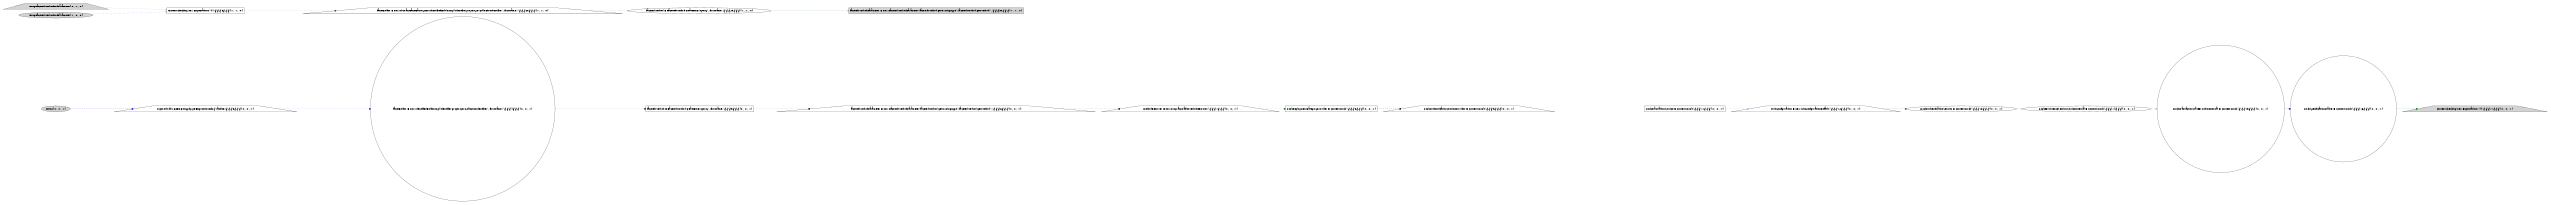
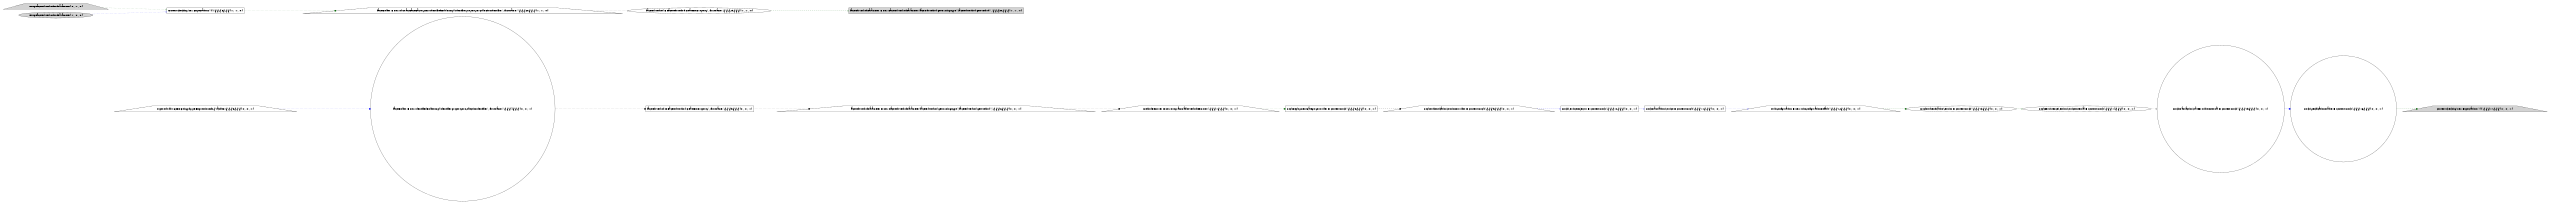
(56, 109) -> none
none -> (1600, 109)
